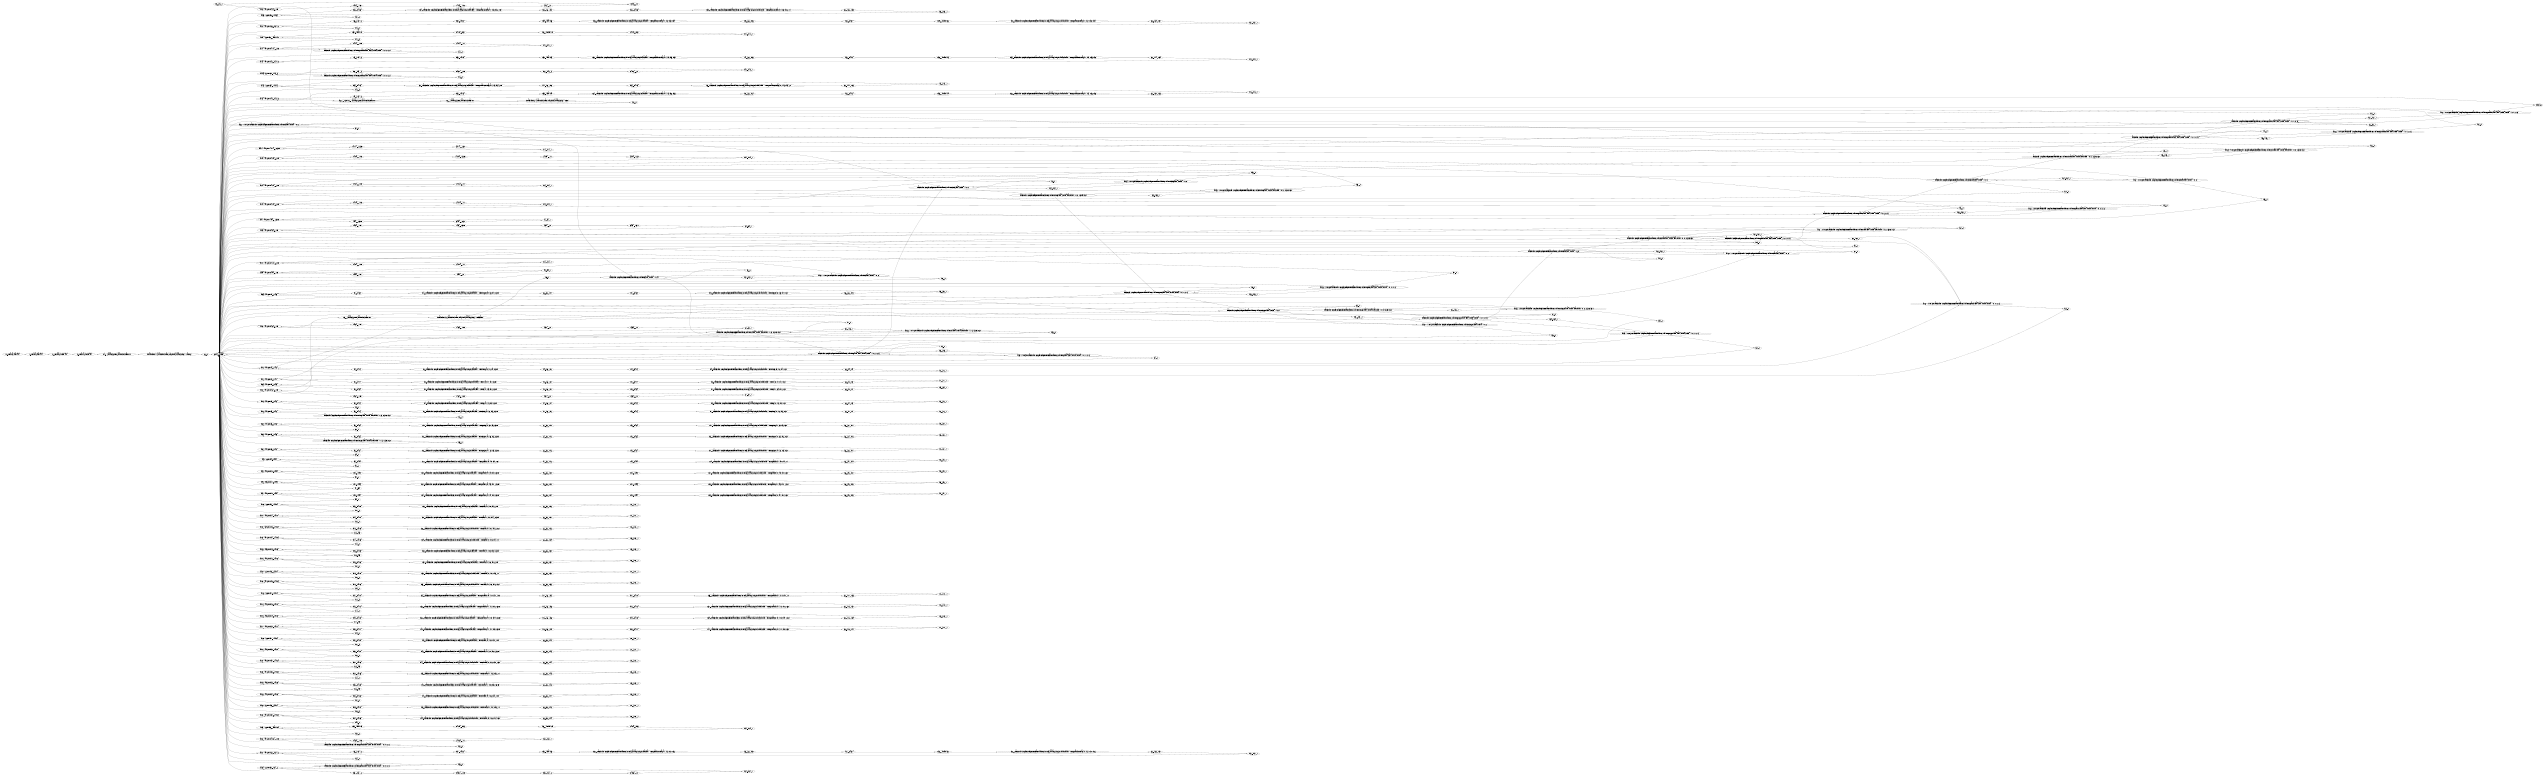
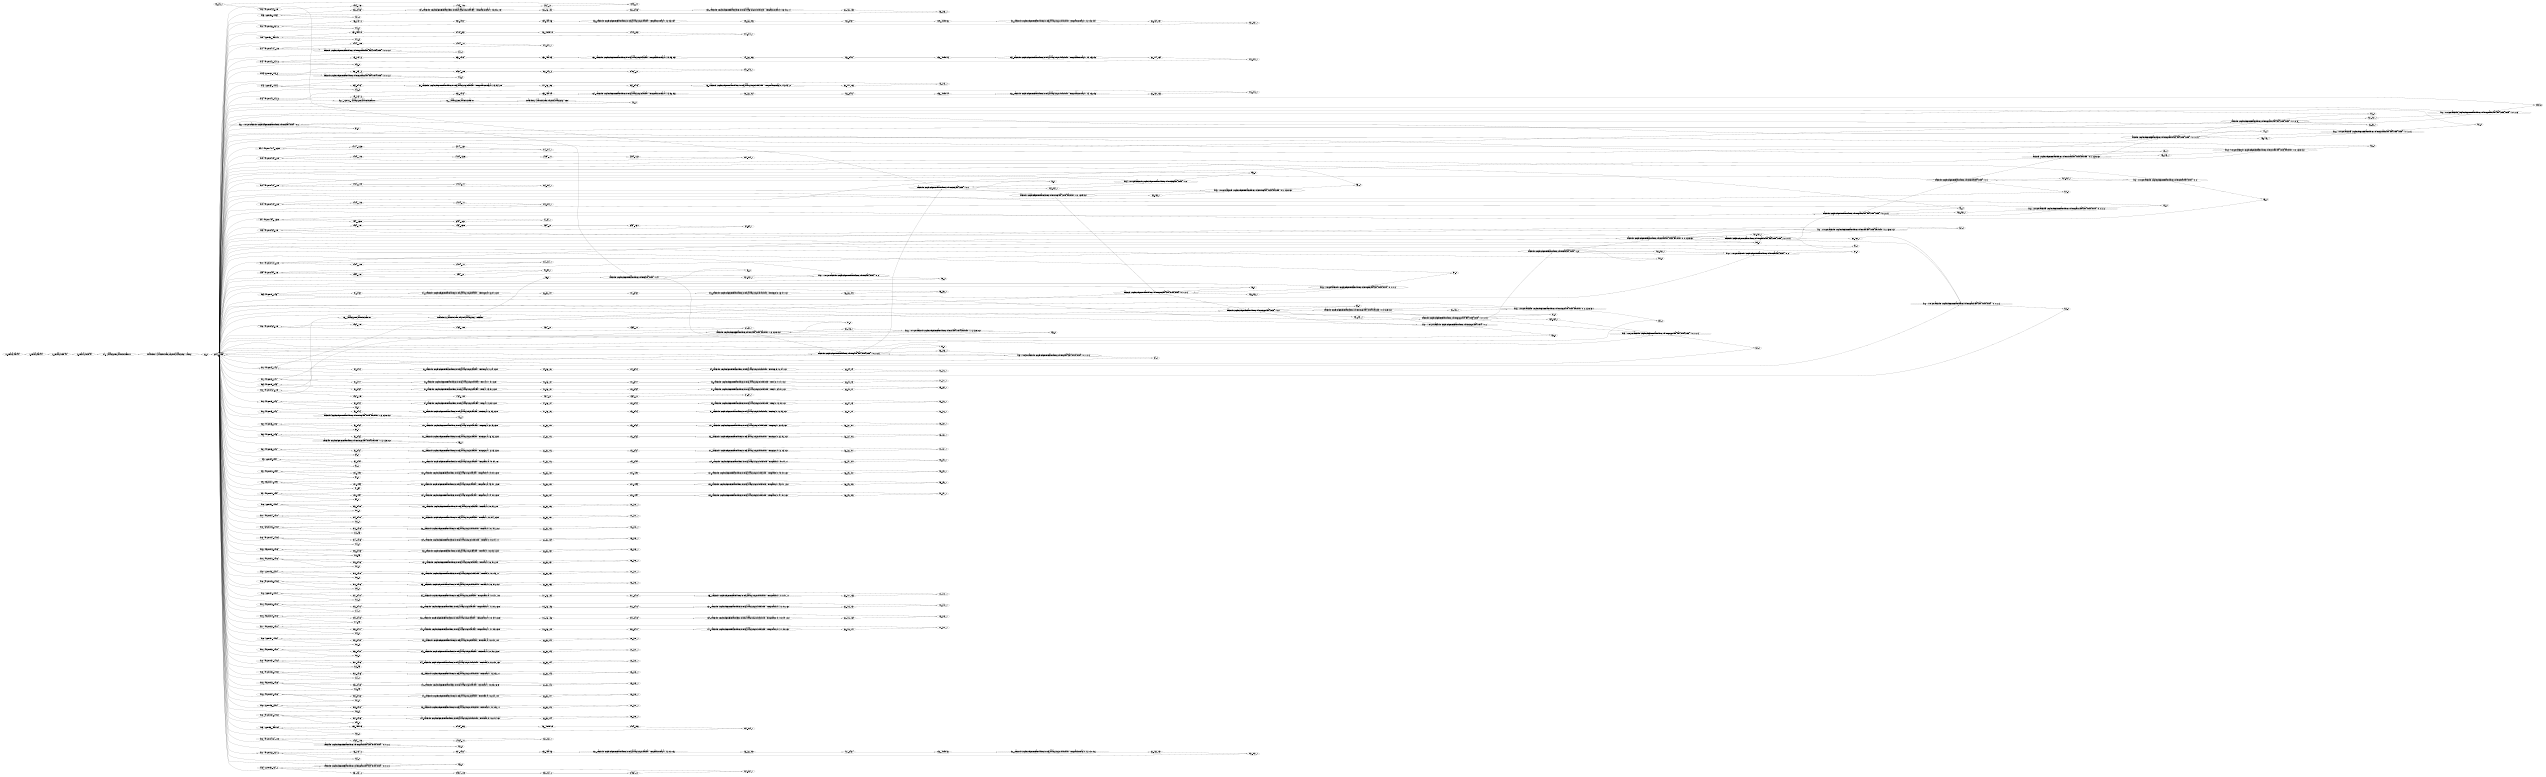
none -> (357, 65)
